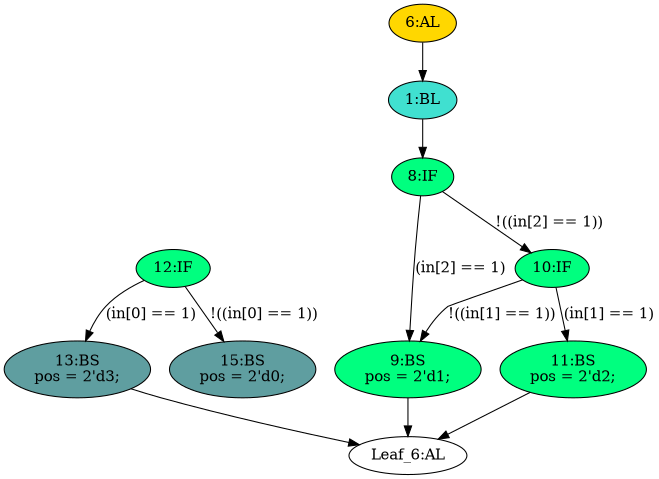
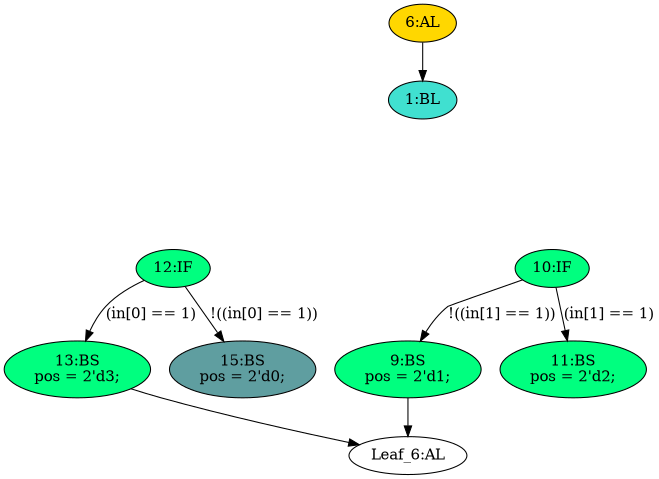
(423, 177) -> none
(77, 369) -> (77, 369)
(489, 413) -> none
